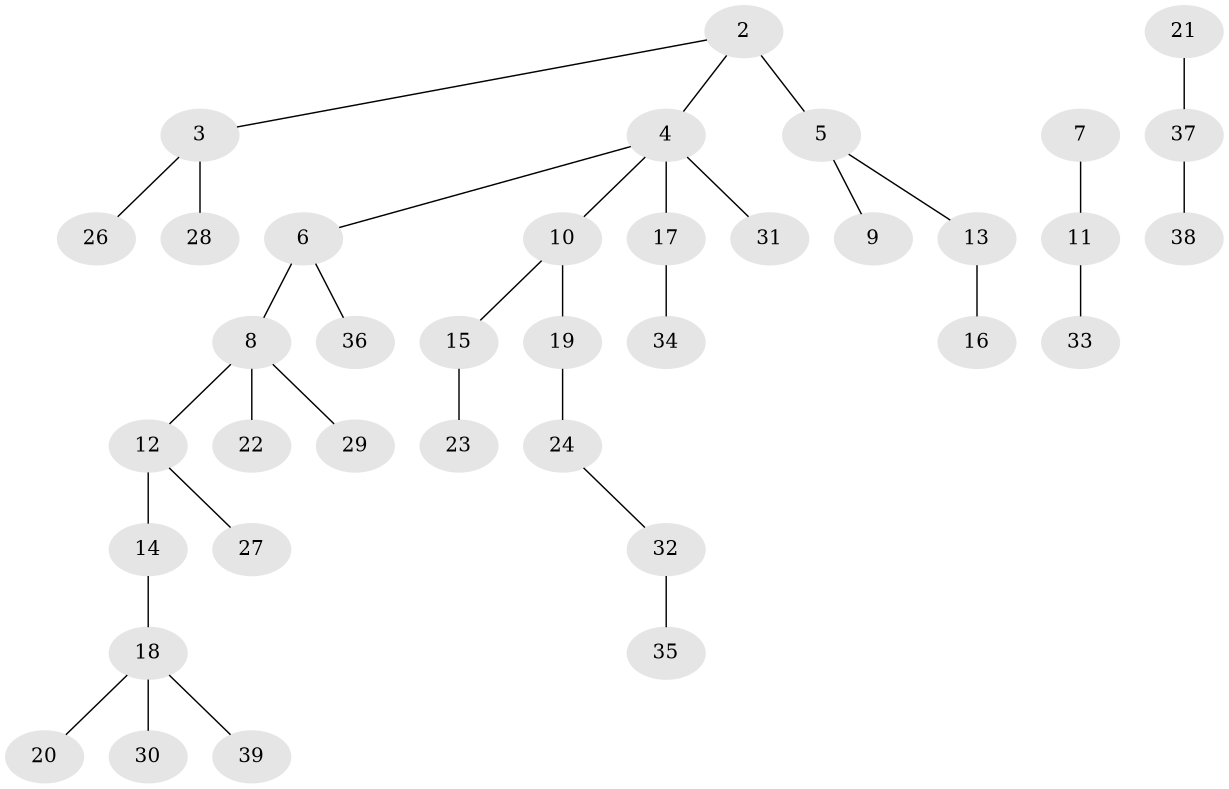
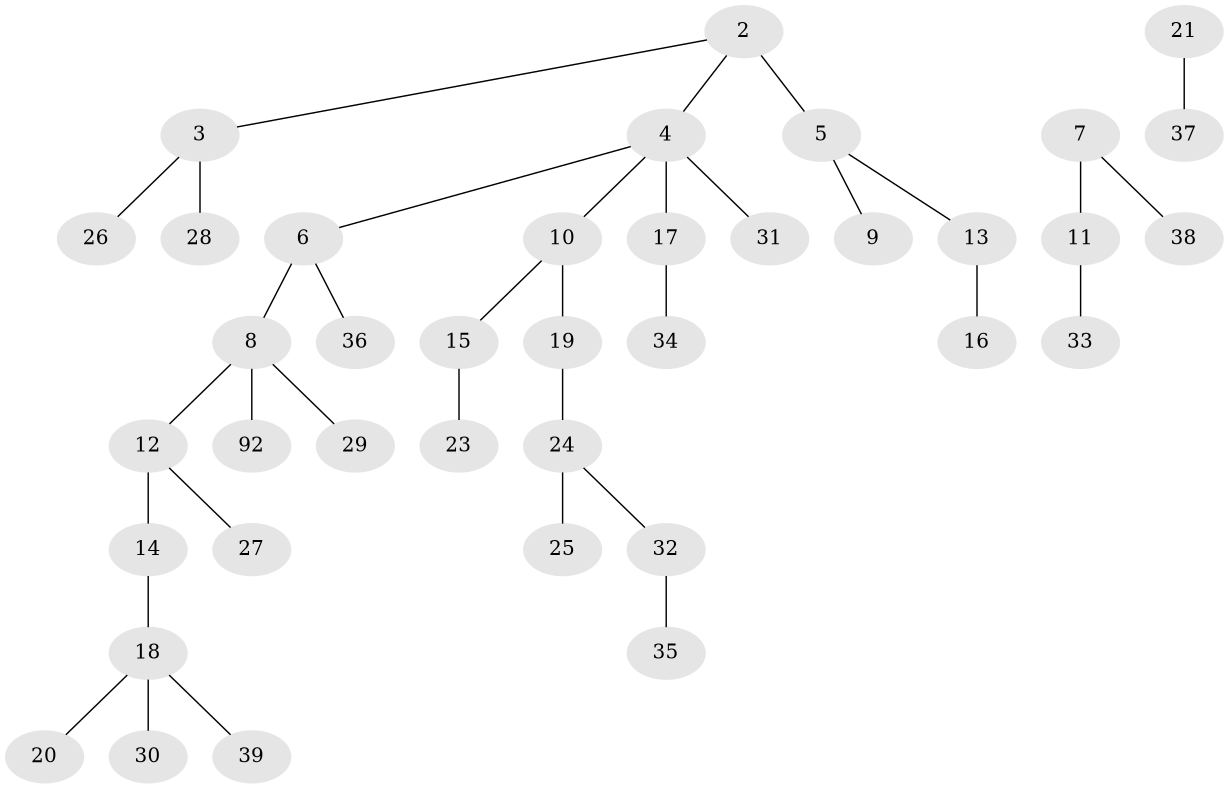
(1184, 187) -> (1132, 187)
(252, 446) -> (252, 446)
none -> (563, 550)
